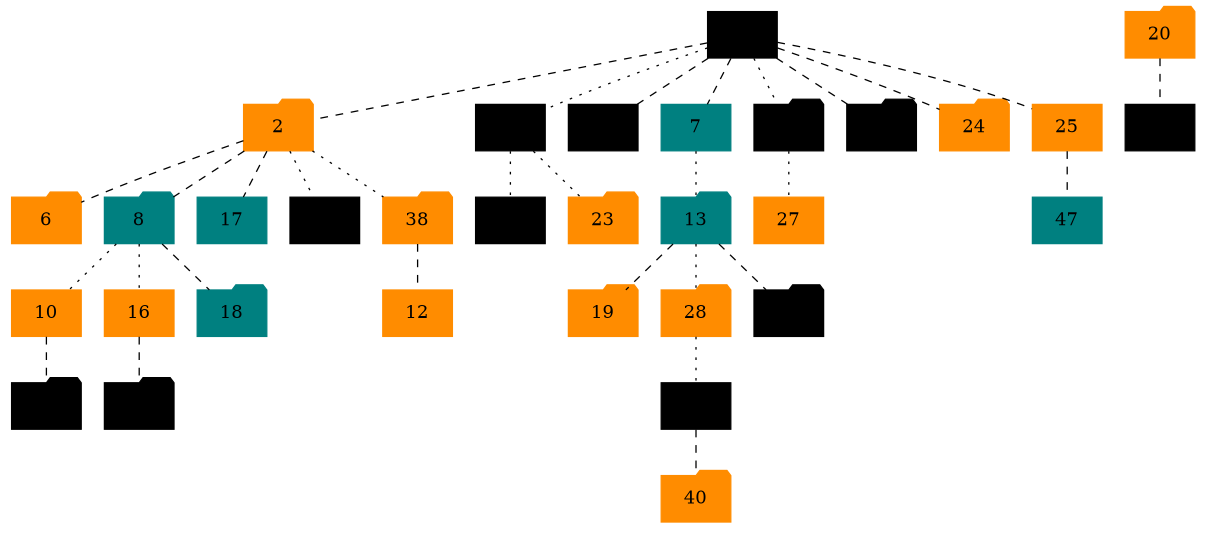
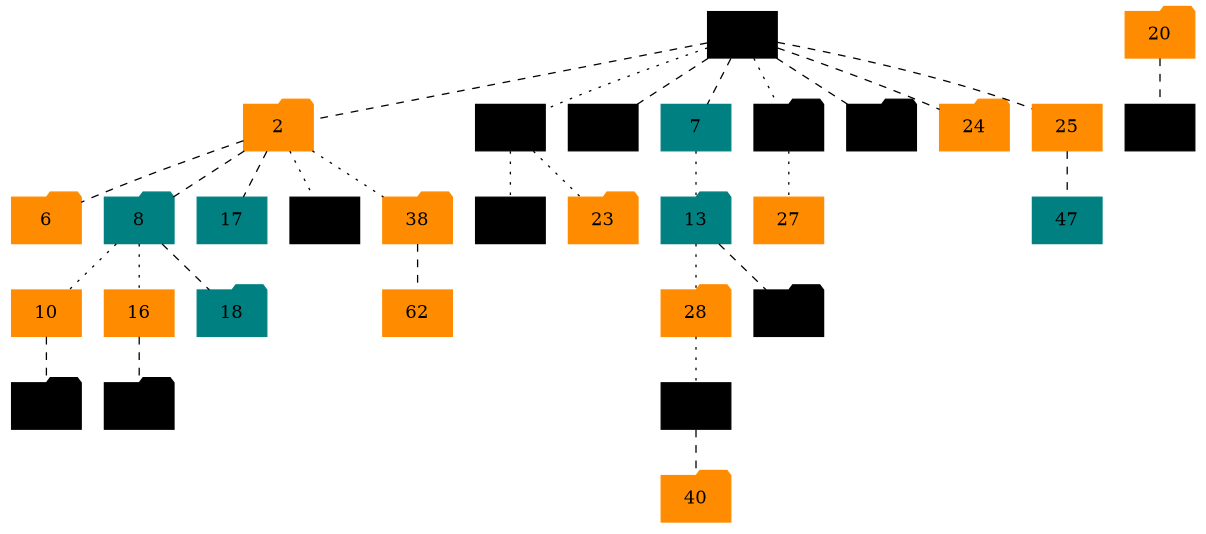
(418, 313) -> (418, 313)
(603, 313) -> none
